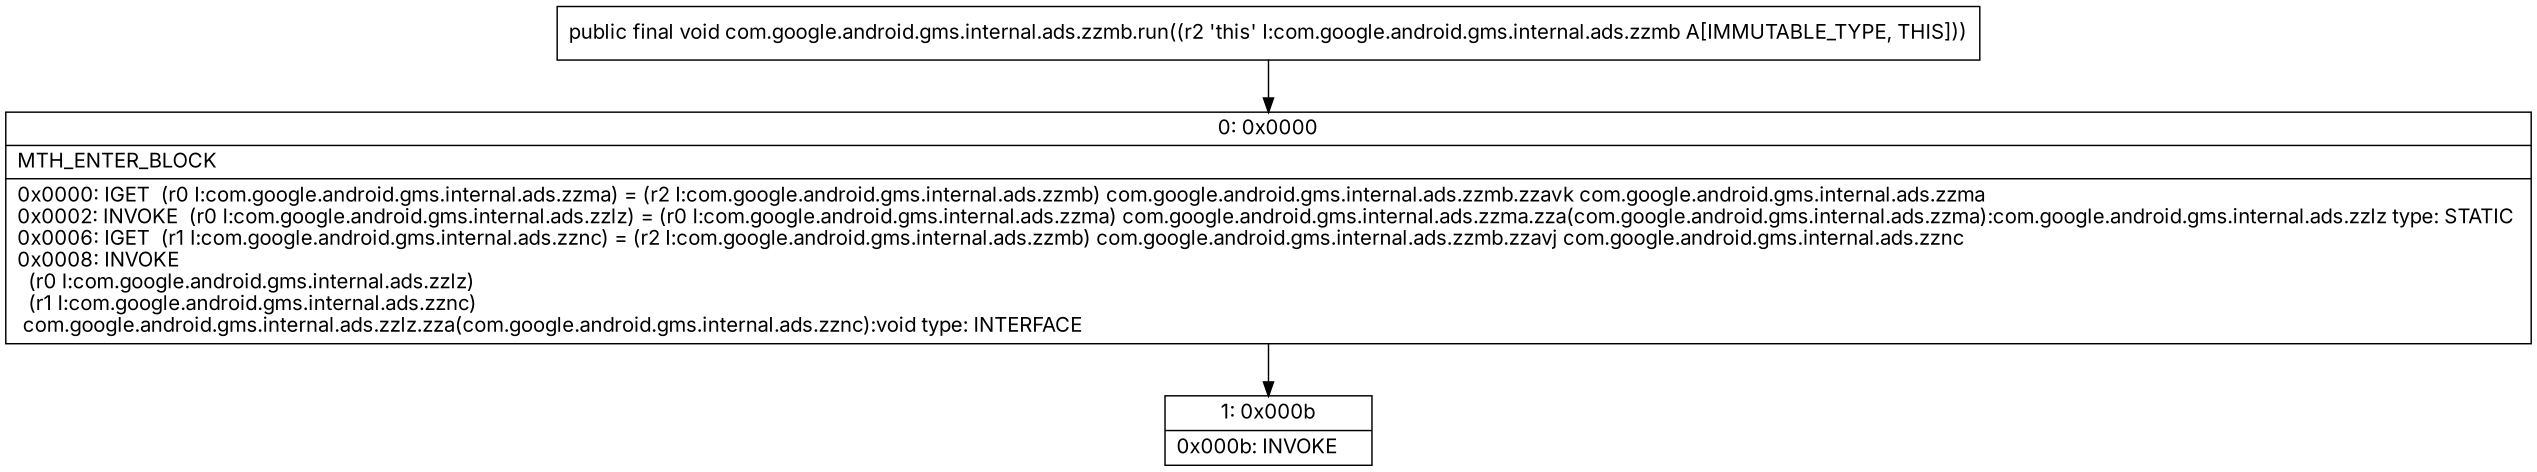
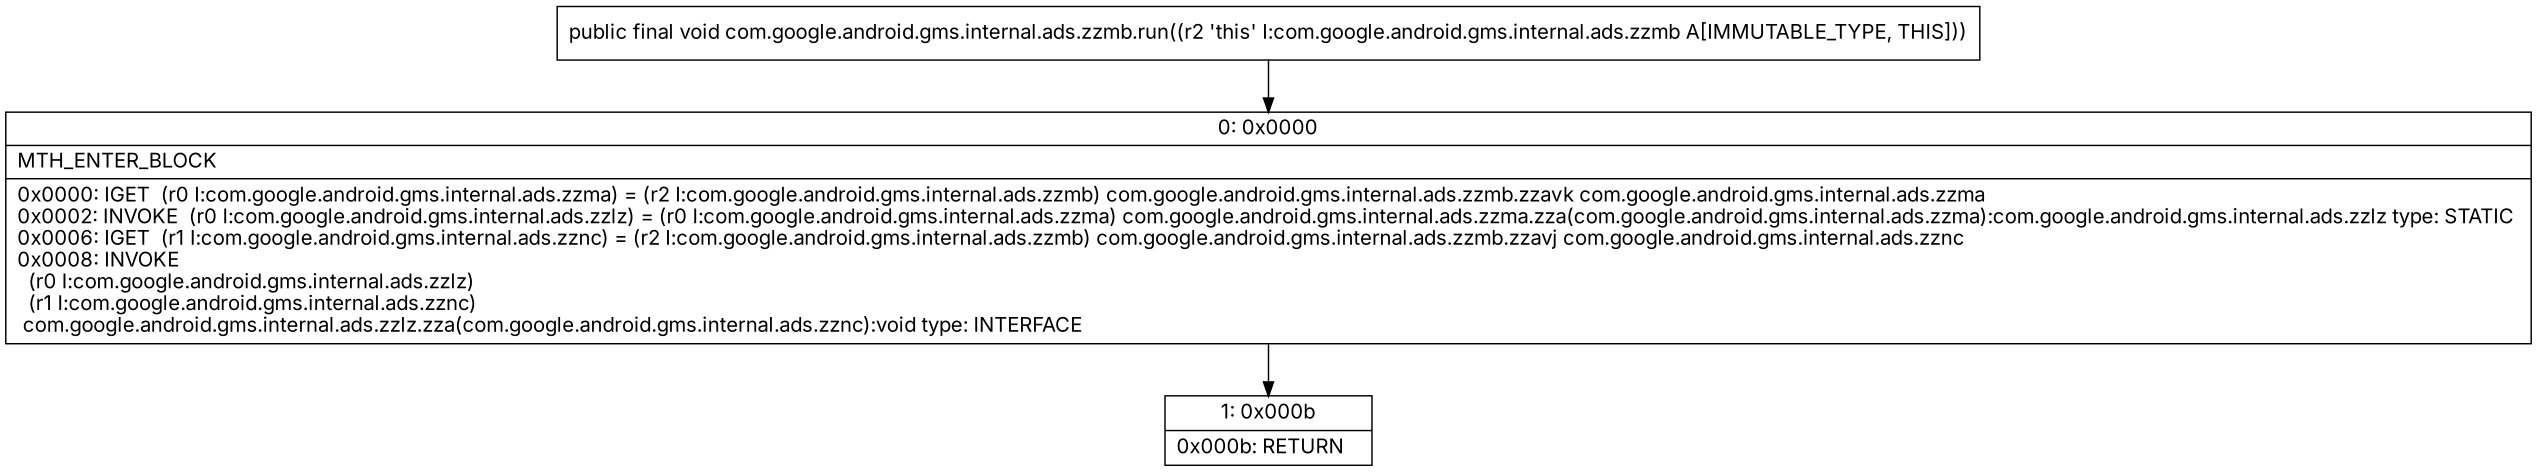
(1266, 447) -> (1268, 447)
